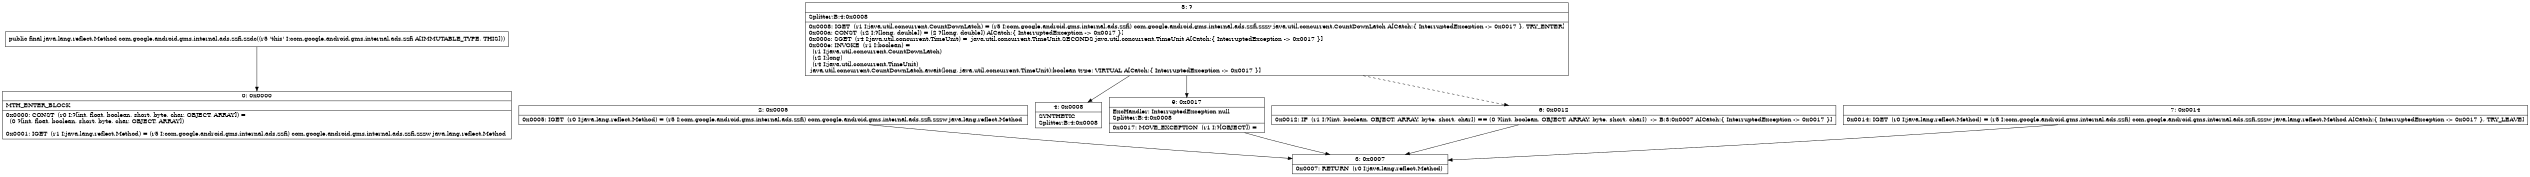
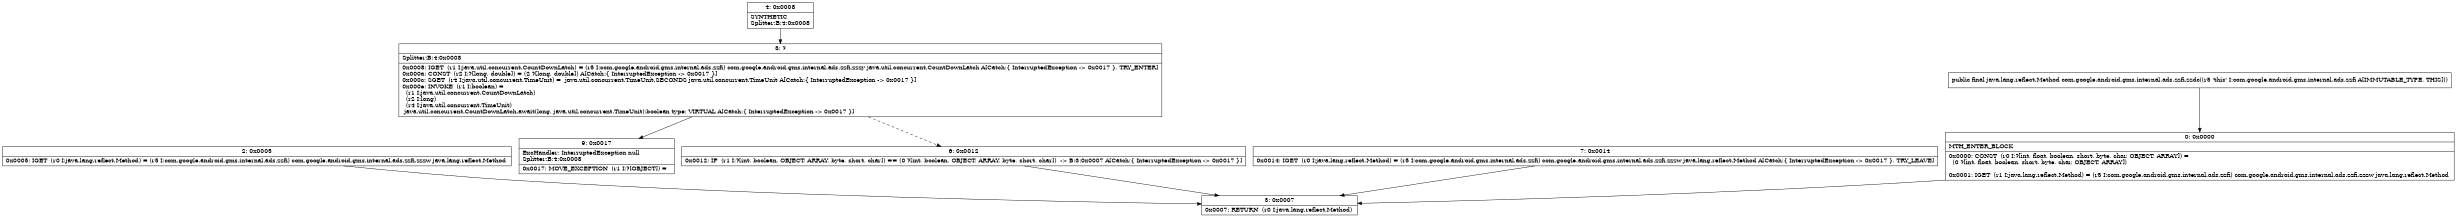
(1111, 88) -> (780, 34)
(1285, 144) -> (1654, 195)
